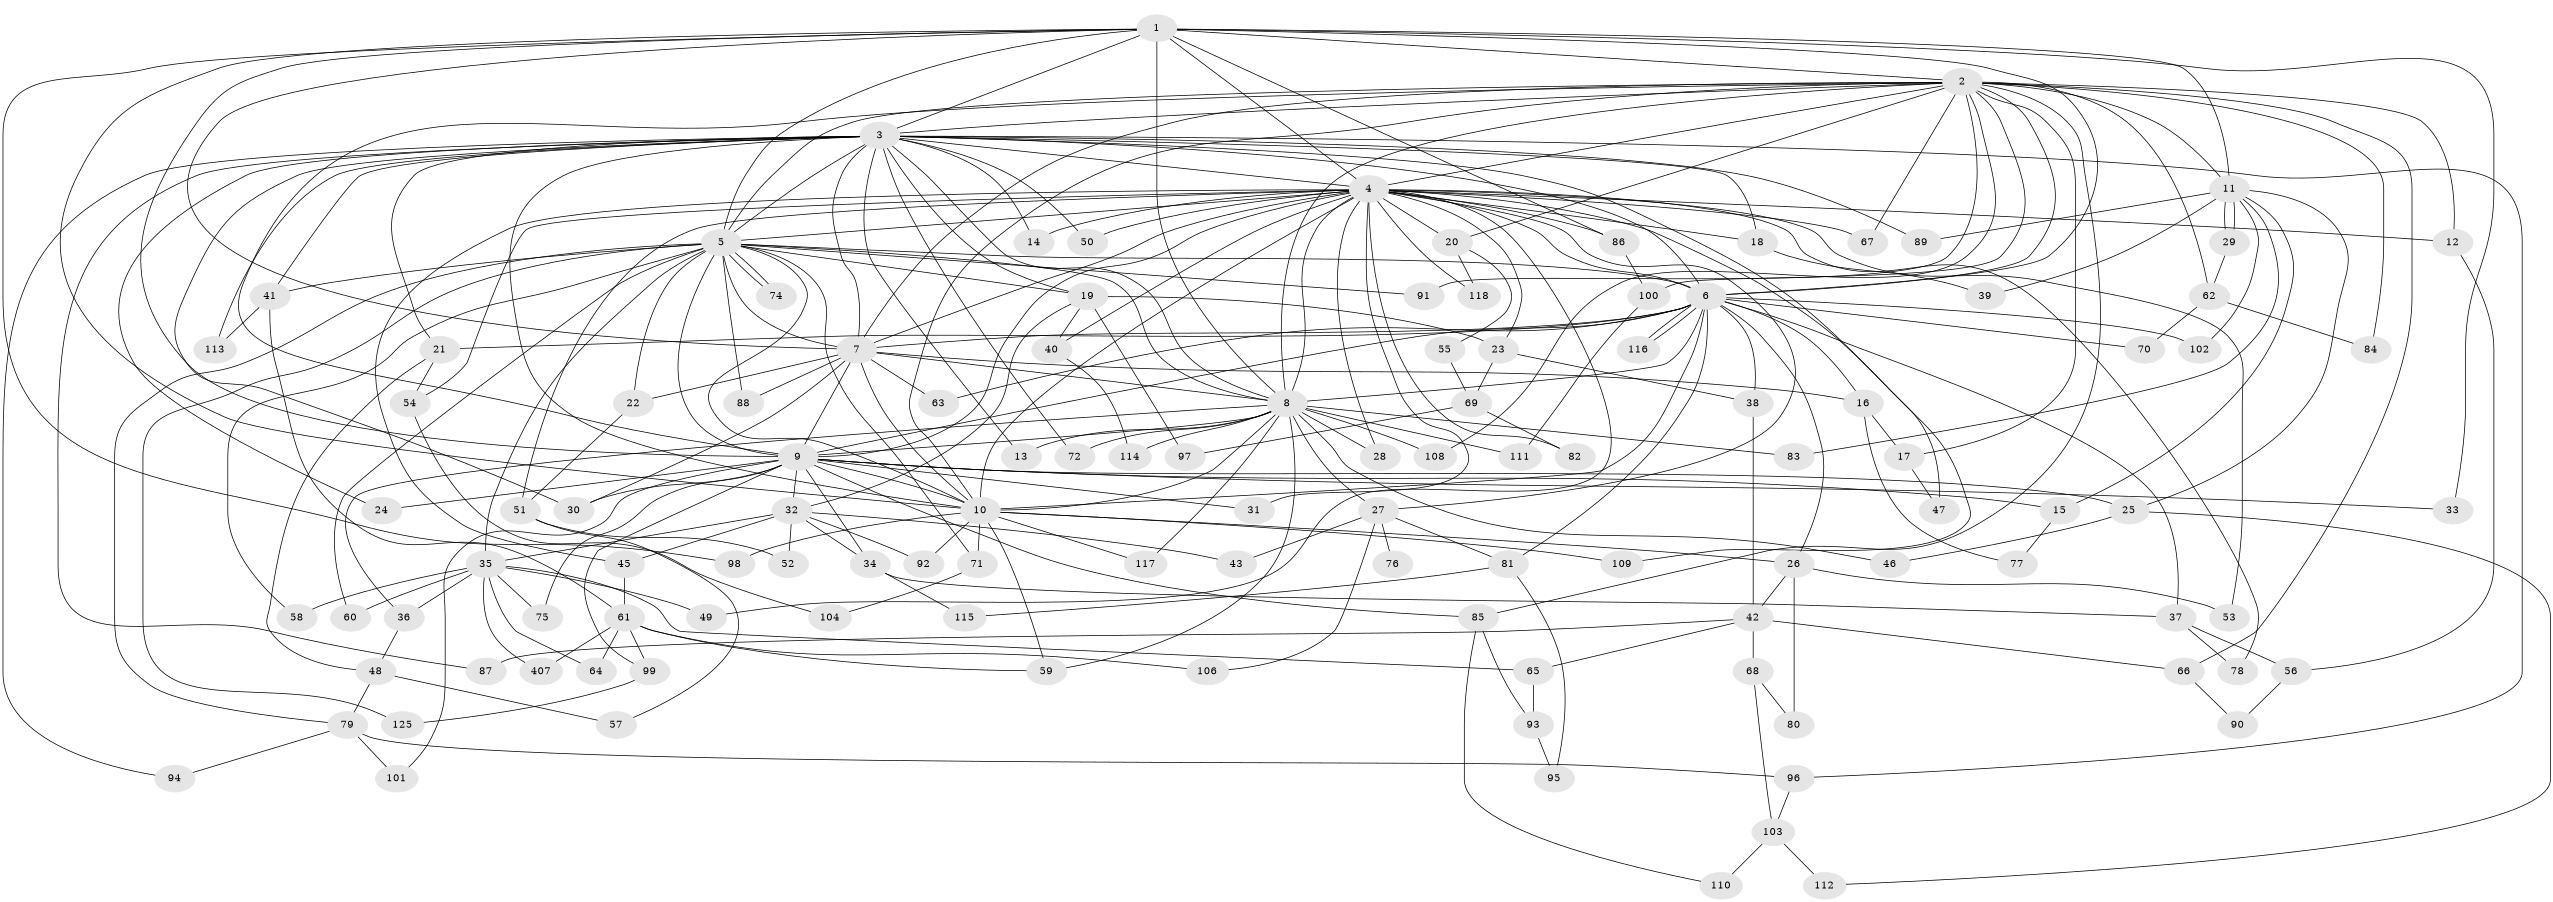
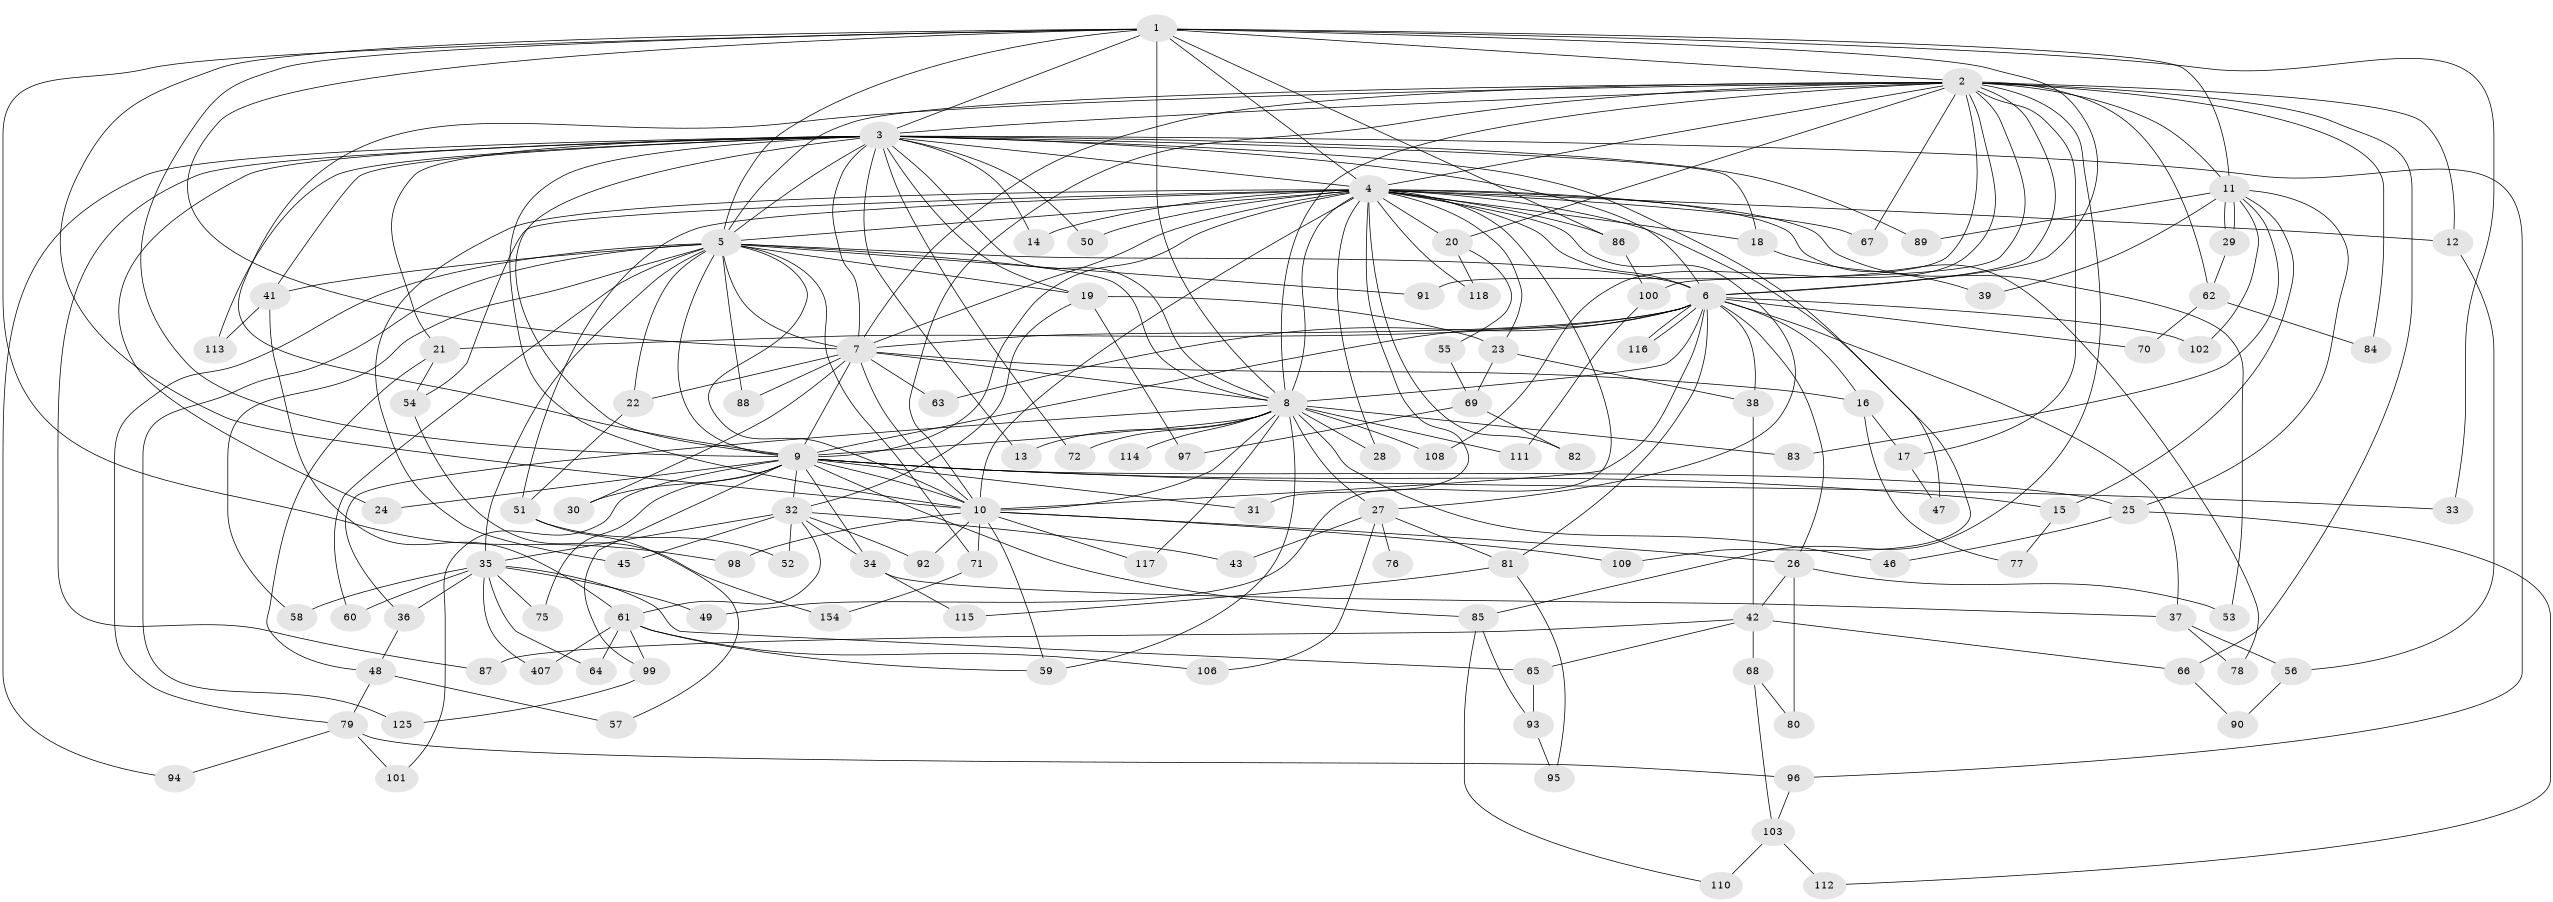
(263, 193) -> (518, 251)
(776, 296) -> none
(1052, 350) -> none
(625, 586) -> (763, 604)
(830, 618) -> (830, 618)
